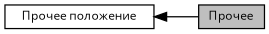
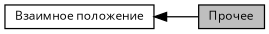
(79, 17) -> (79, 17)
